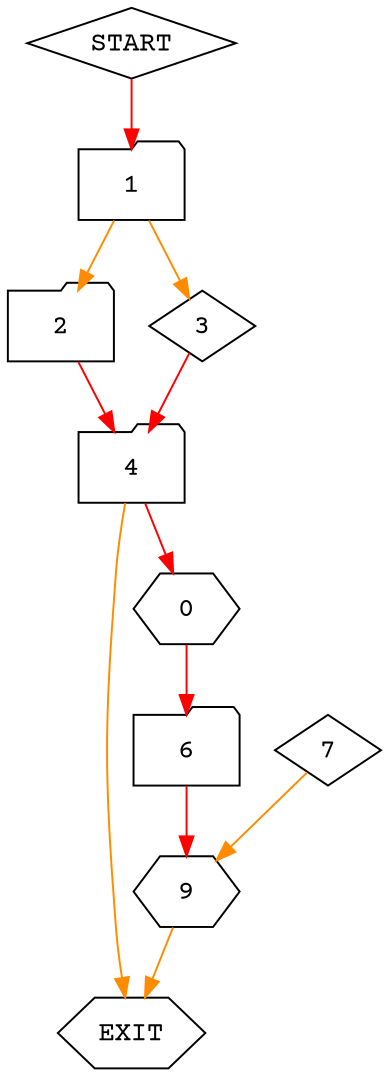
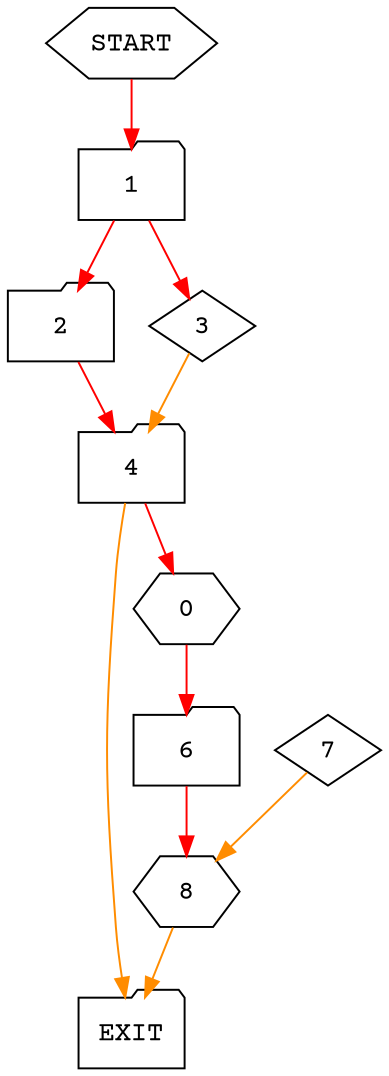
(132, 43) -> (132, 43)
(101, 247) -> (101, 247)
(165, 251) -> (165, 251)
(174, 384) -> (174, 384)
(187, 892) -> (187, 892)
(132, 1033) -> (132, 1033)
